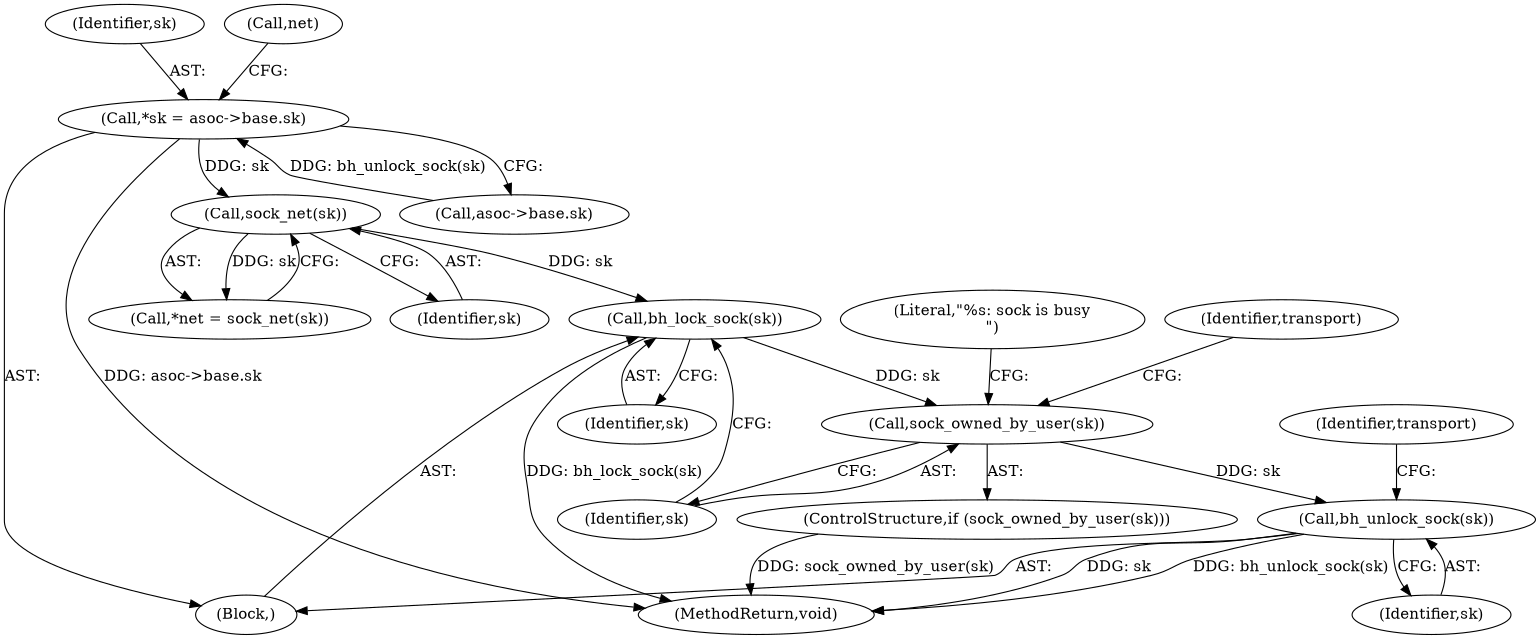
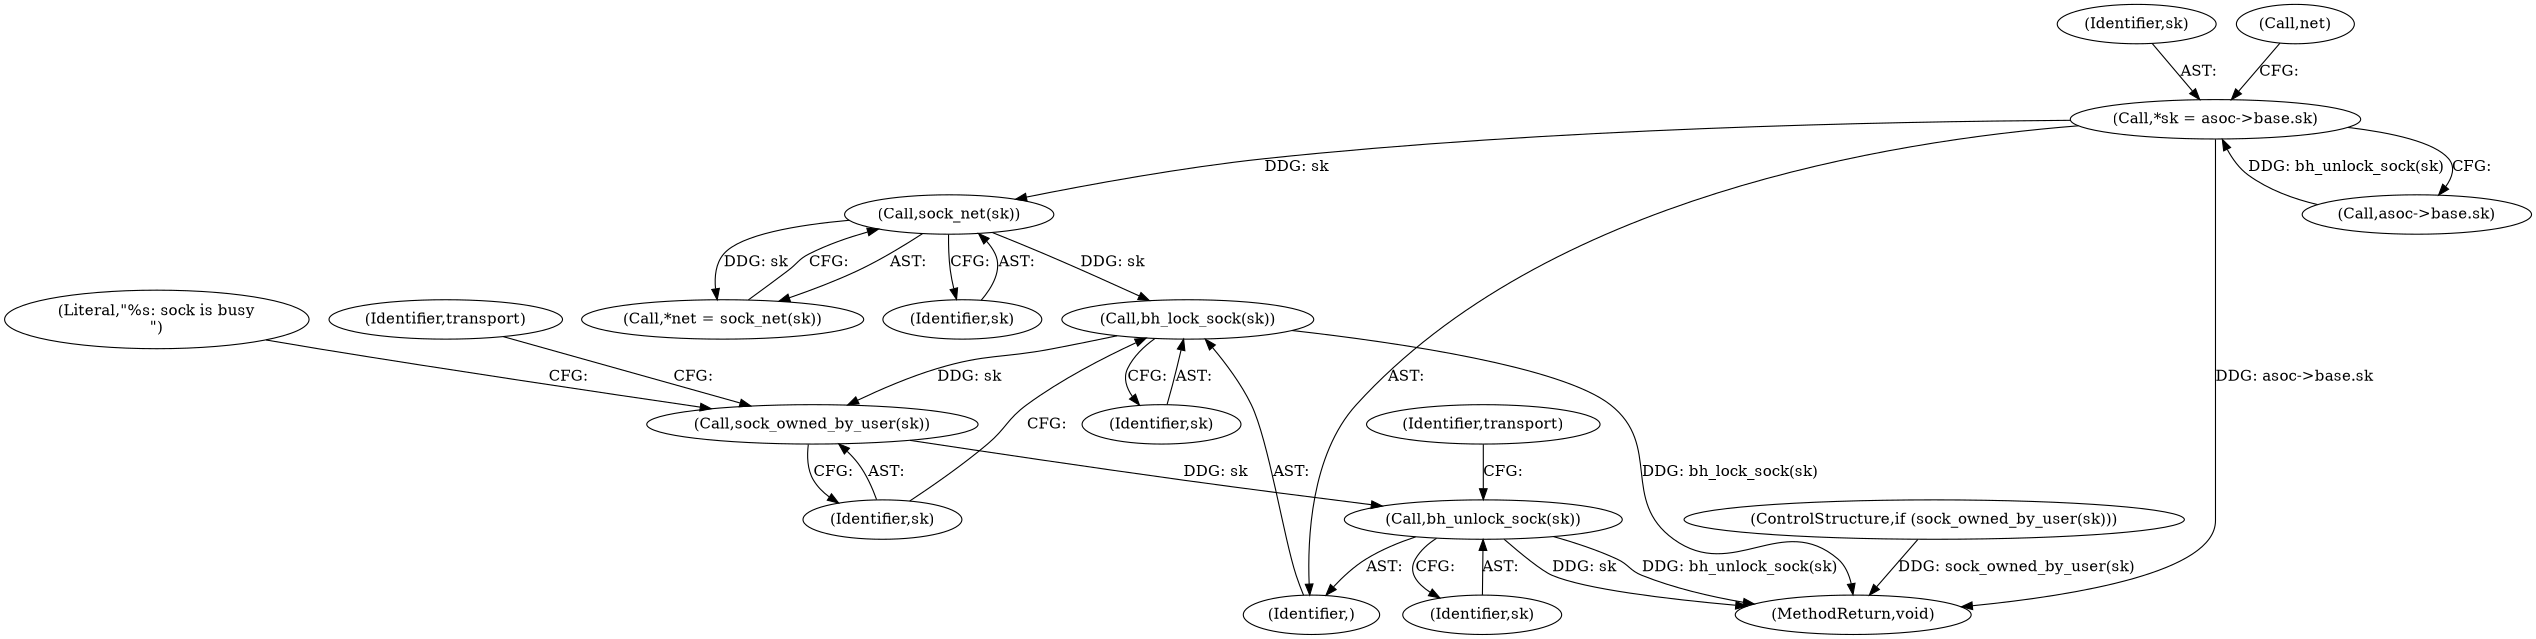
(987, 466) -> none
(246, 615) -> (1311, 615)
